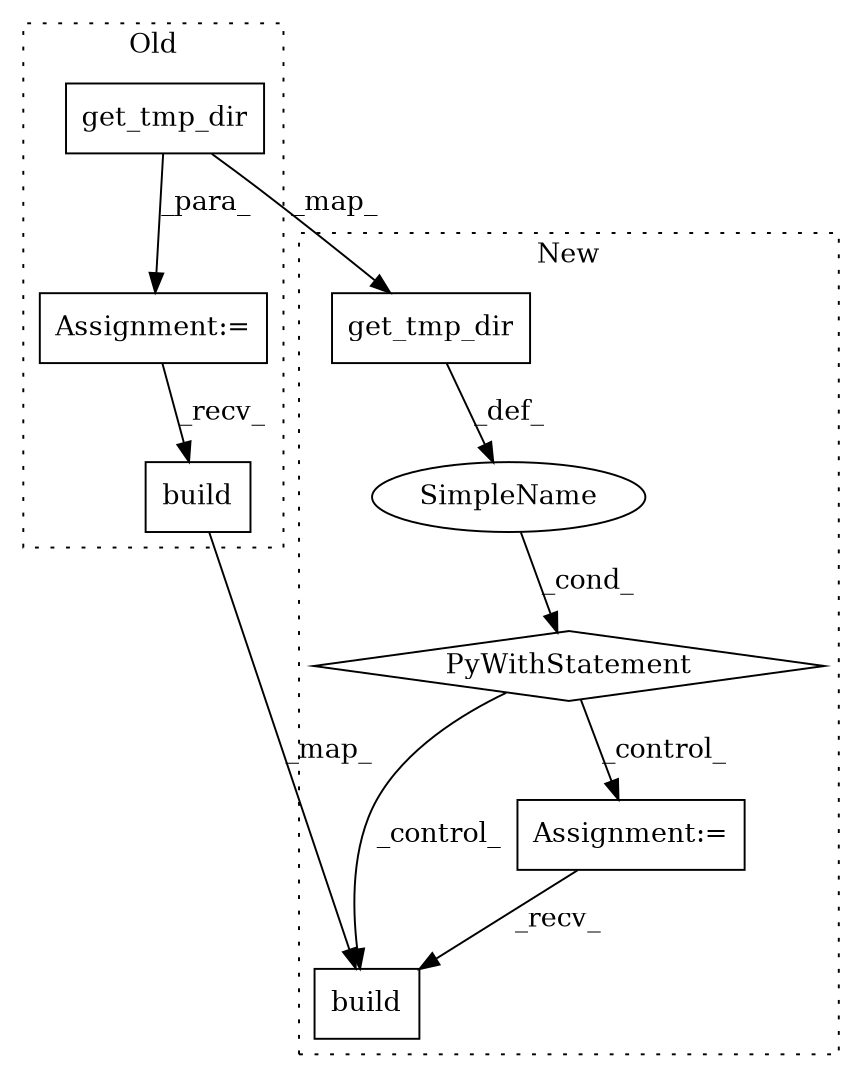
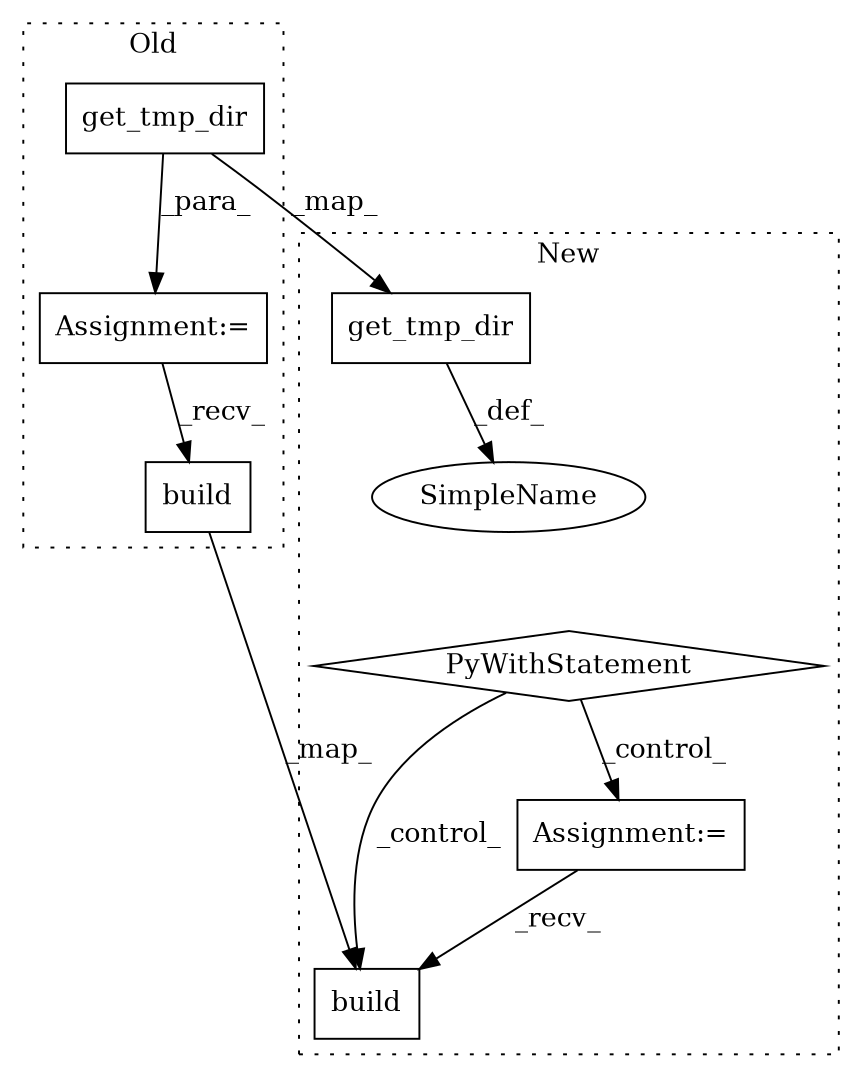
(536, 573) -> none
